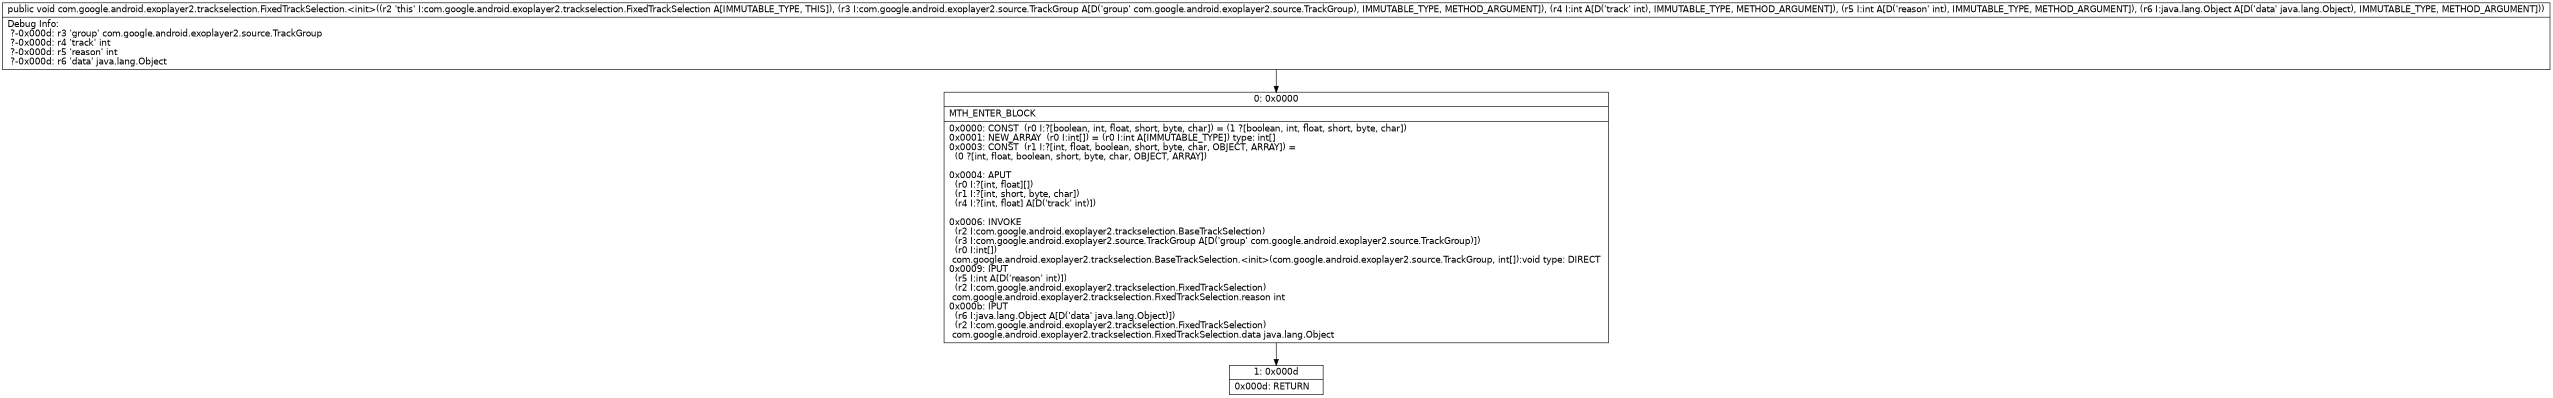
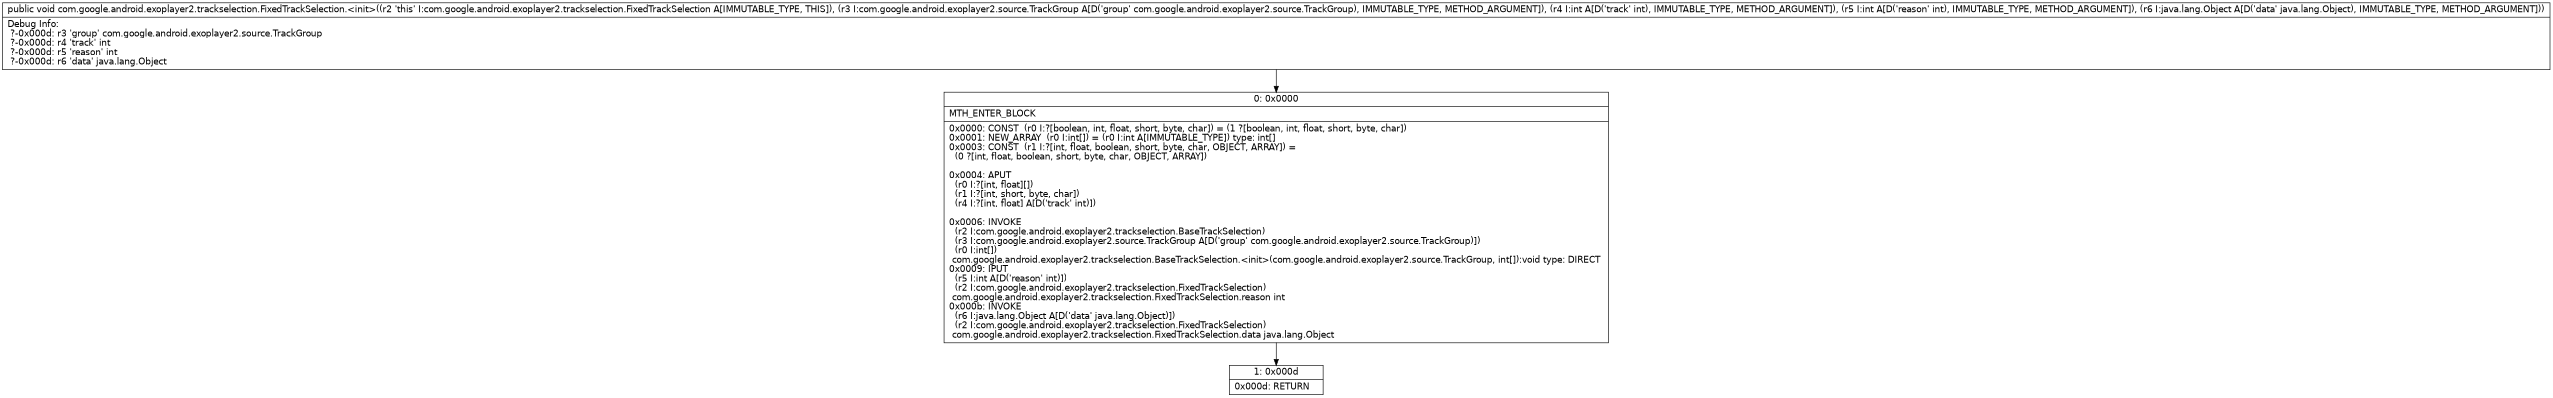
(981, 307) -> (988, 307)
